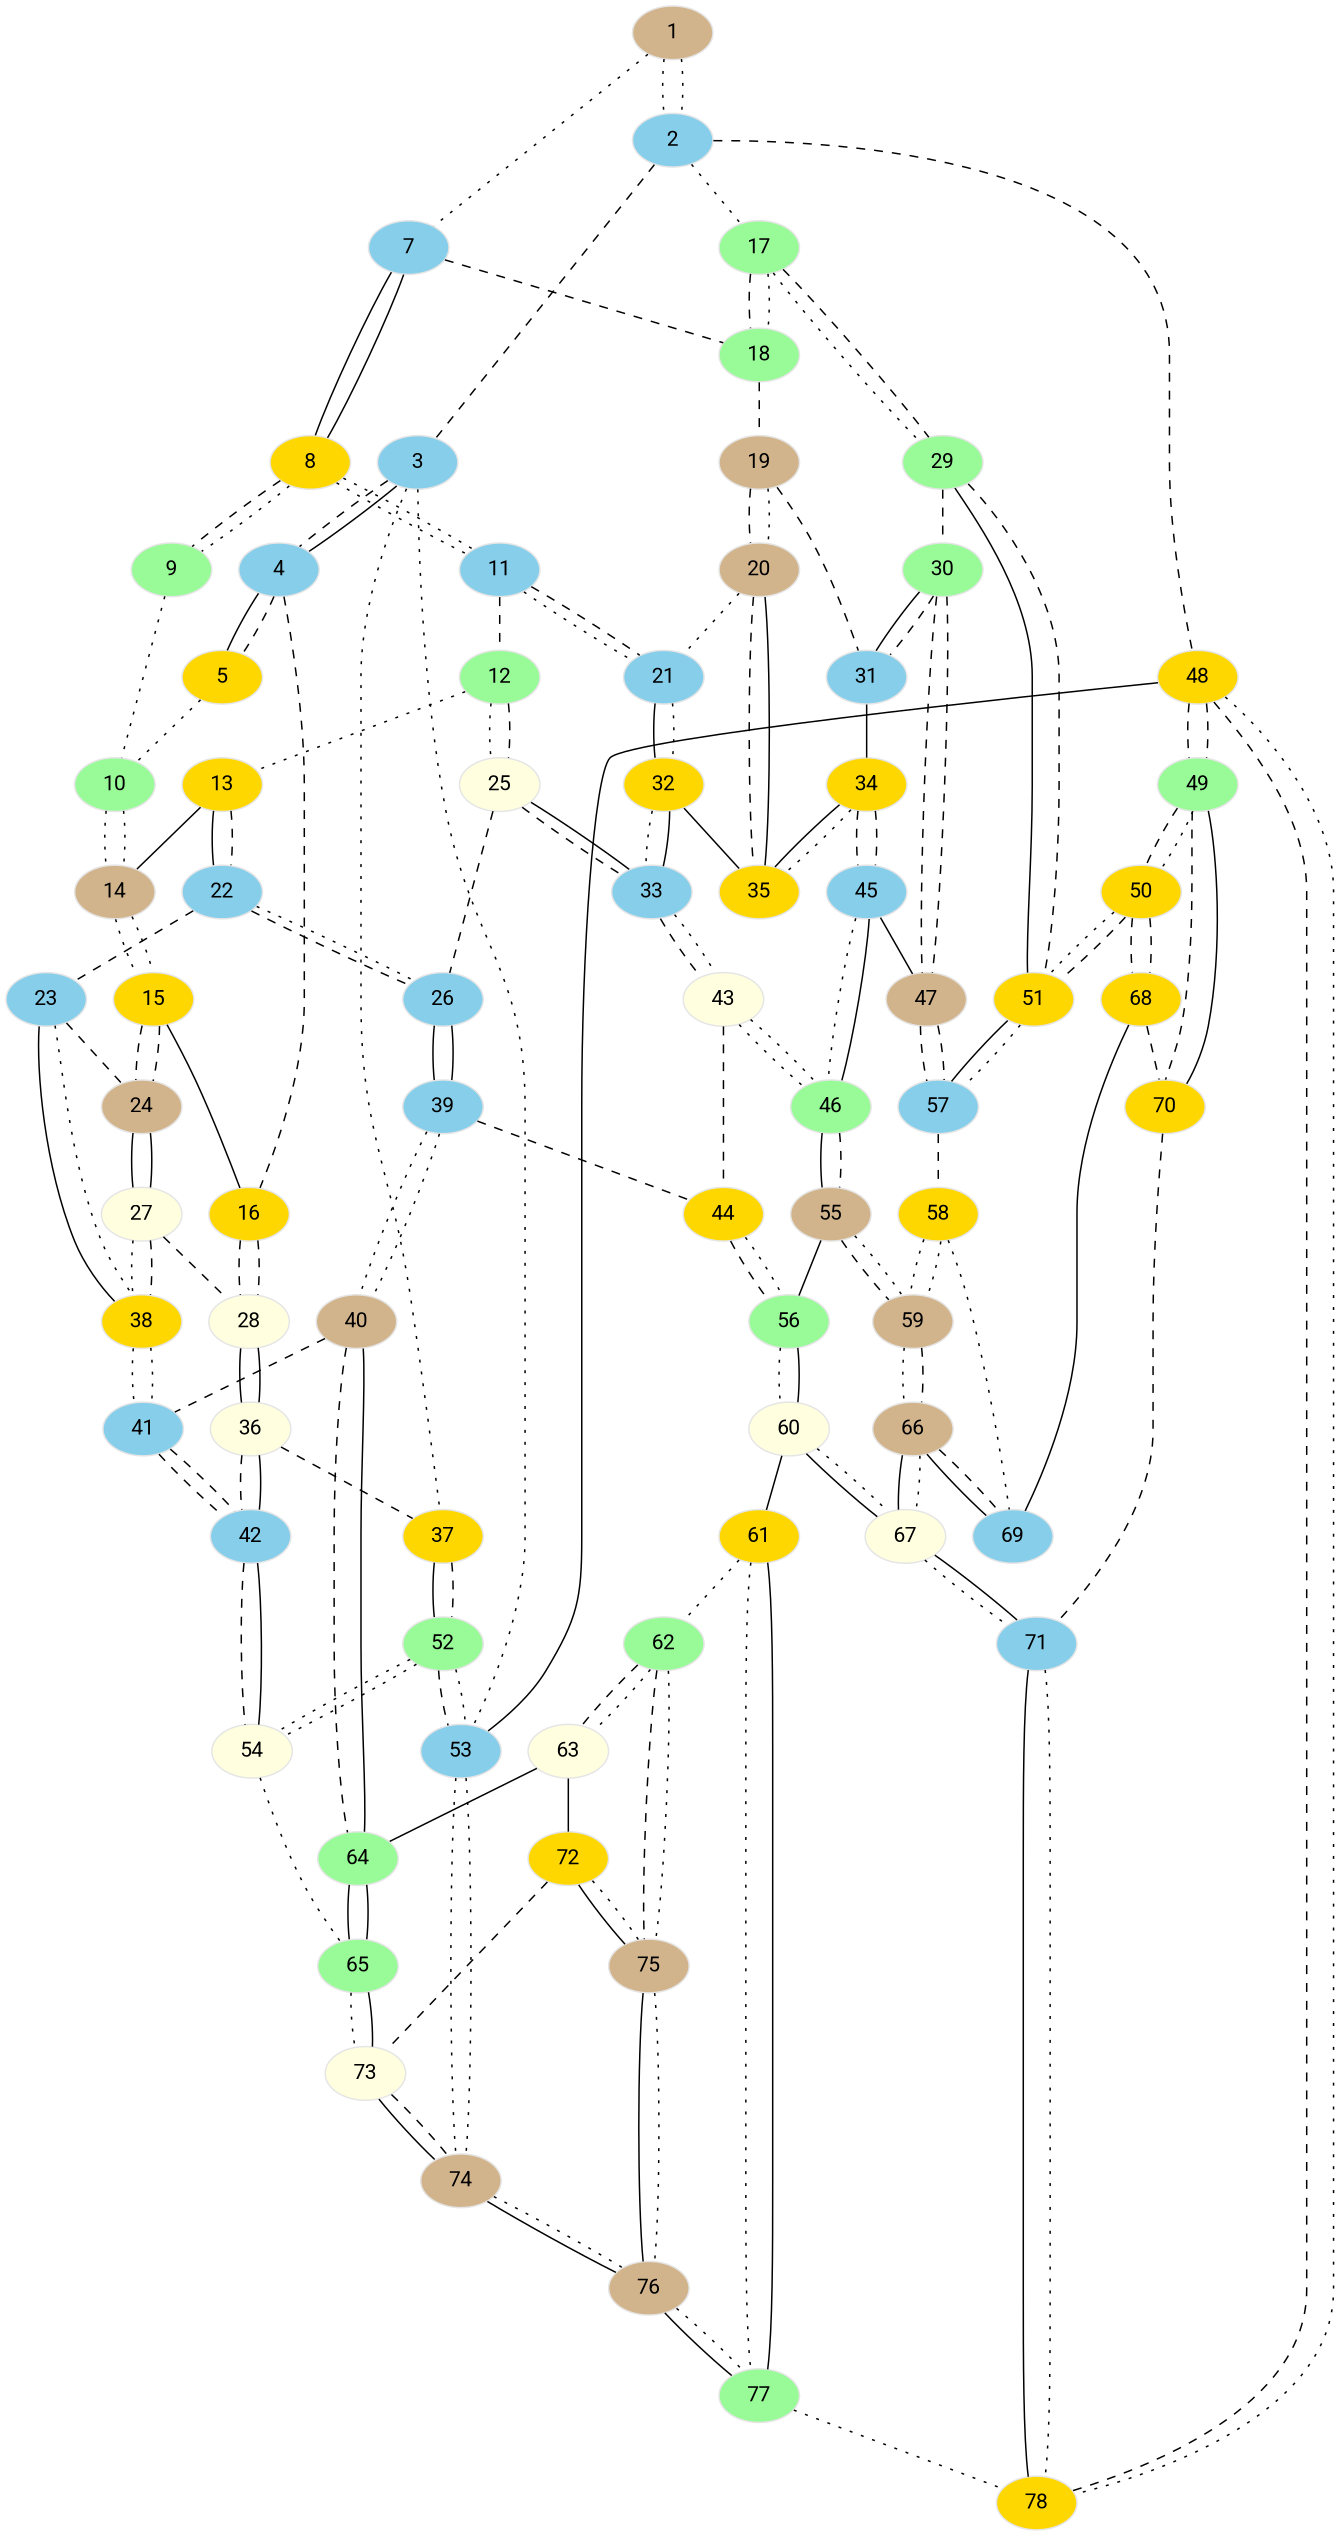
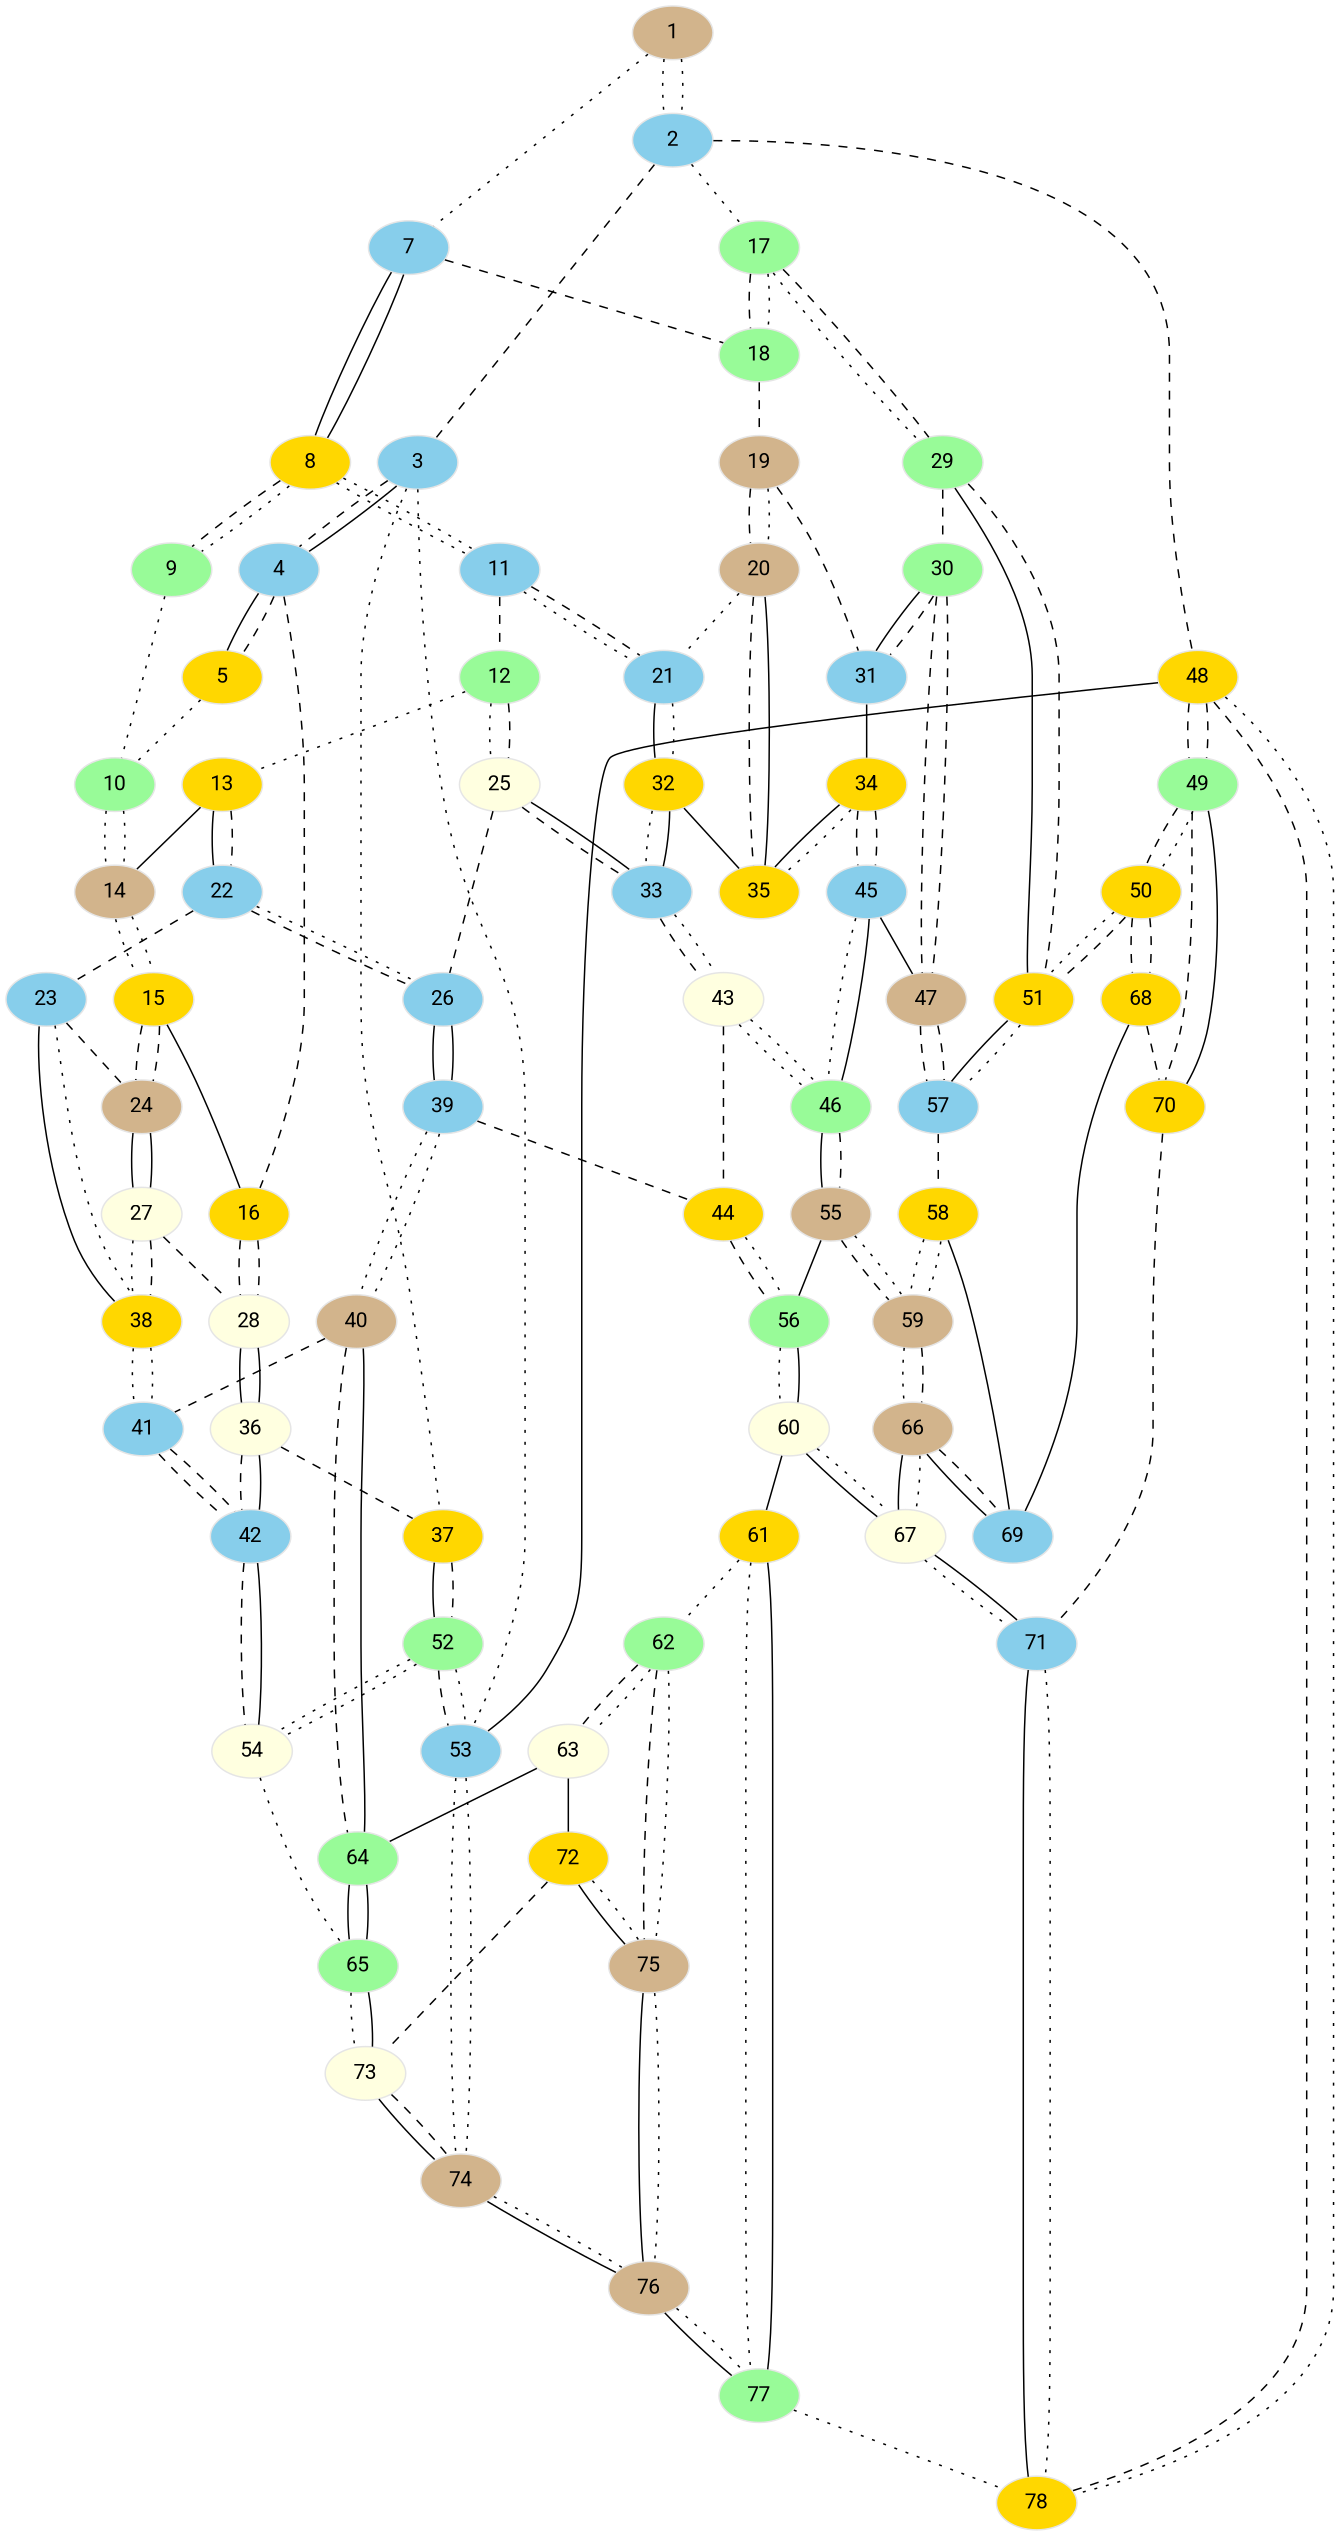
(985, 1373) -> (985, 1373)
